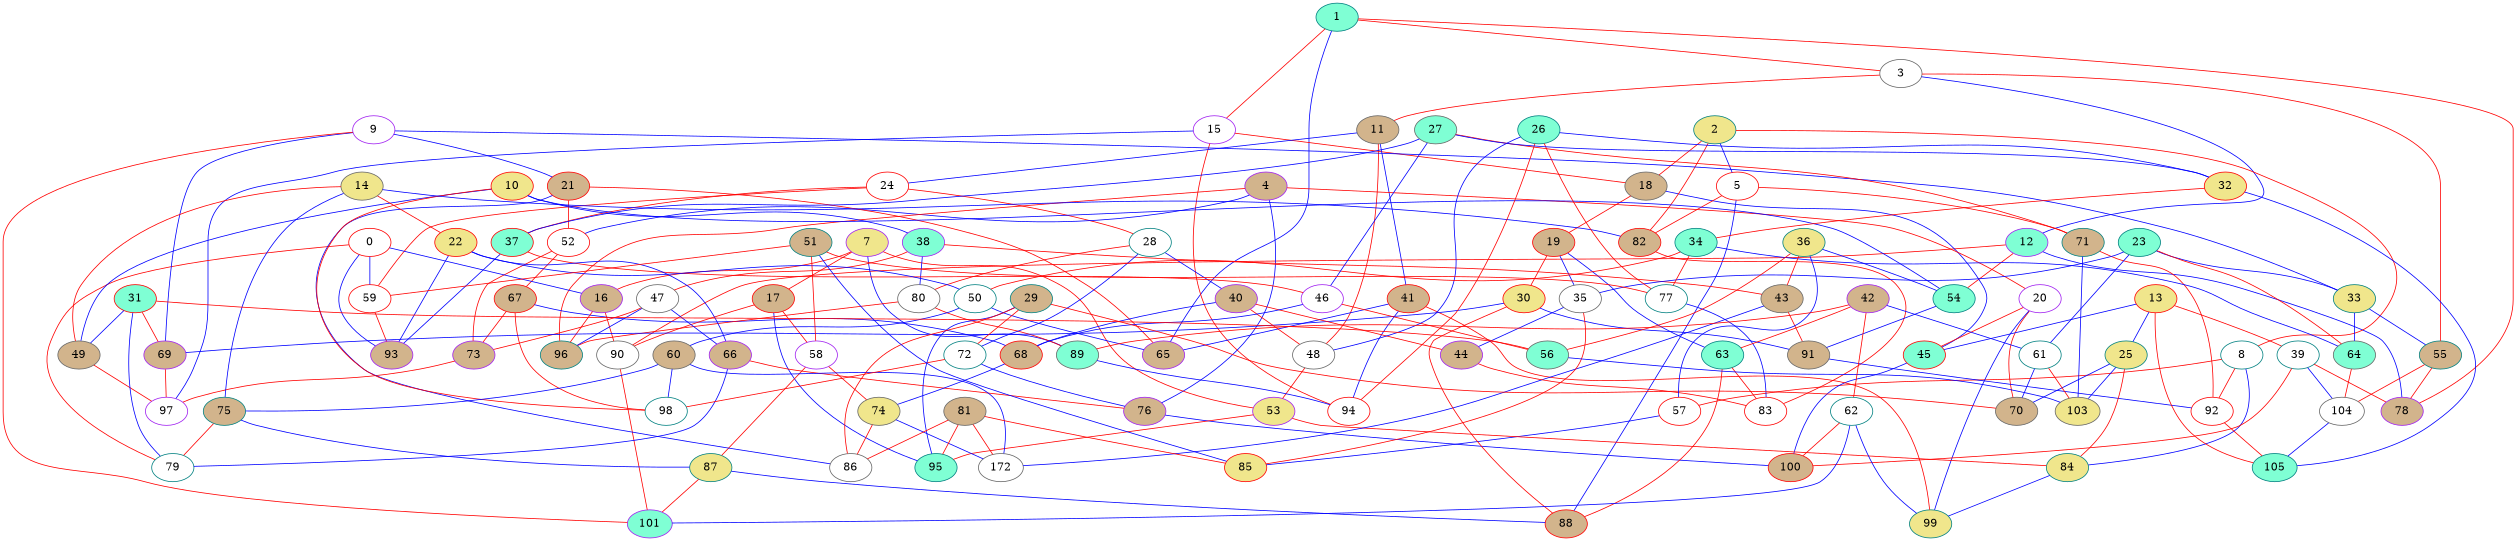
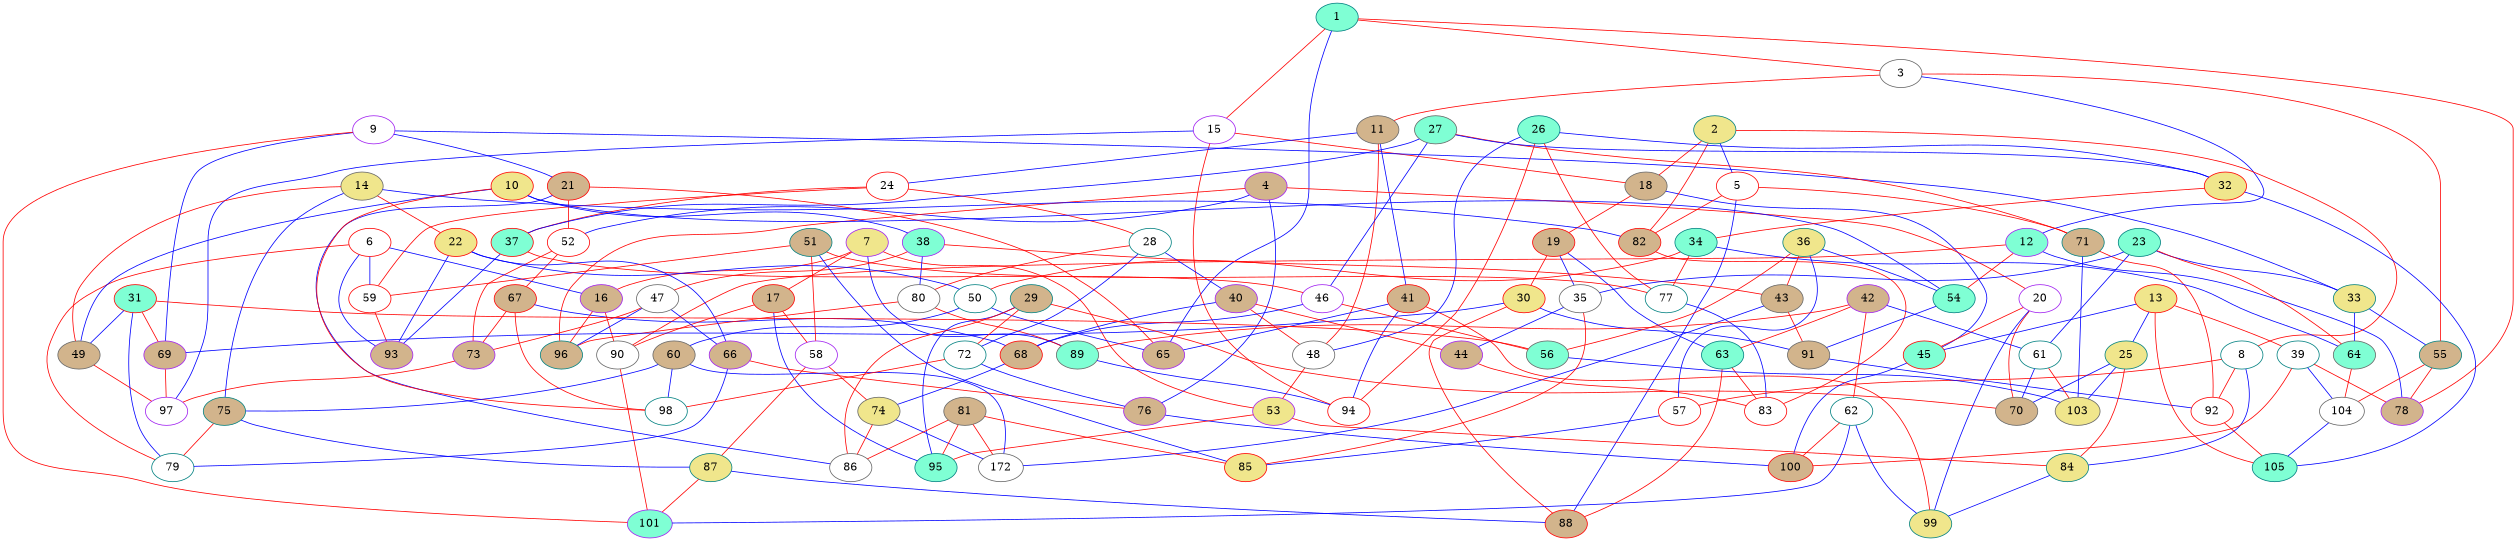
(370, 242) -> (370, 242)
